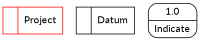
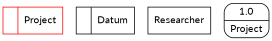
none -> (179, 21)
(173, 29) -> (247, 29)
